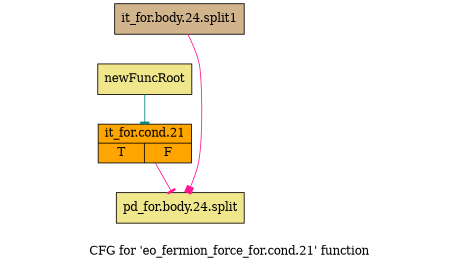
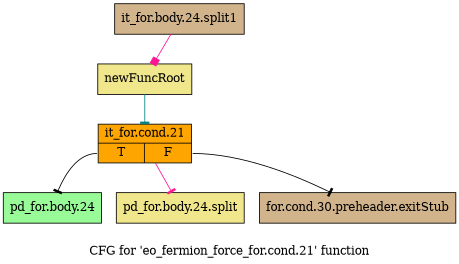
(202, 109) -> (164, 45)
none -> (52, 208)
none -> (358, 208)
